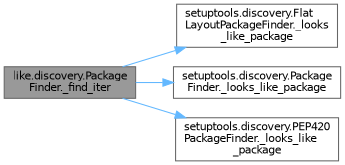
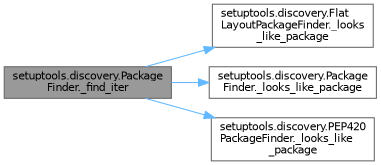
(70, 83) -> (88, 83)
